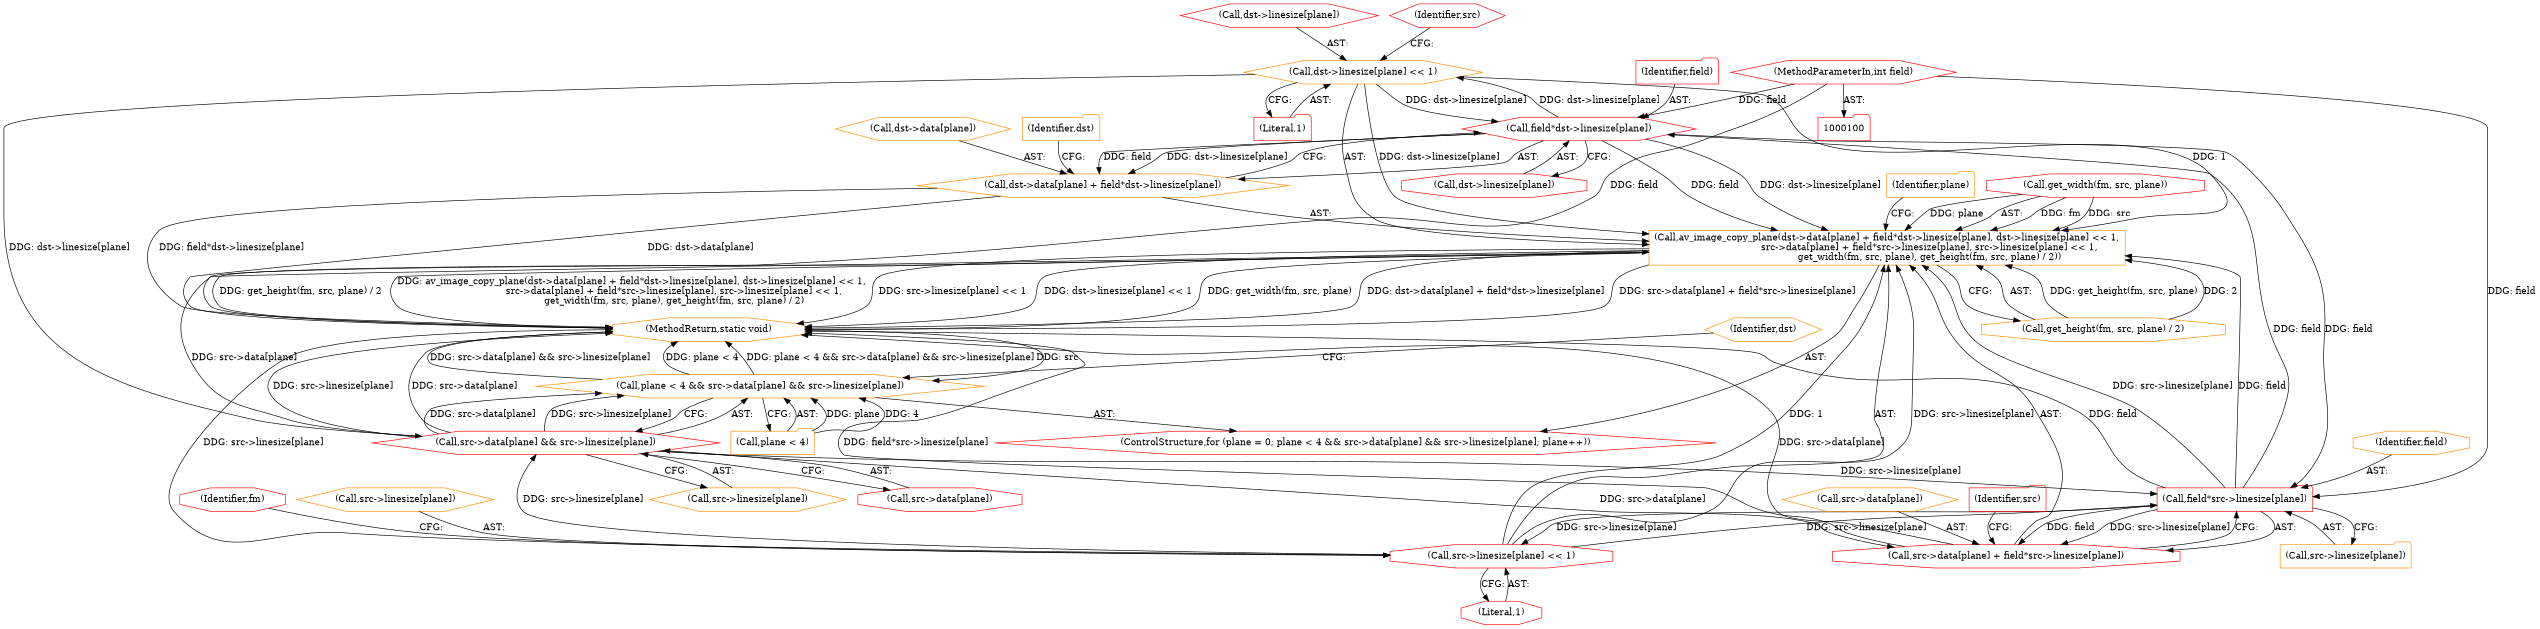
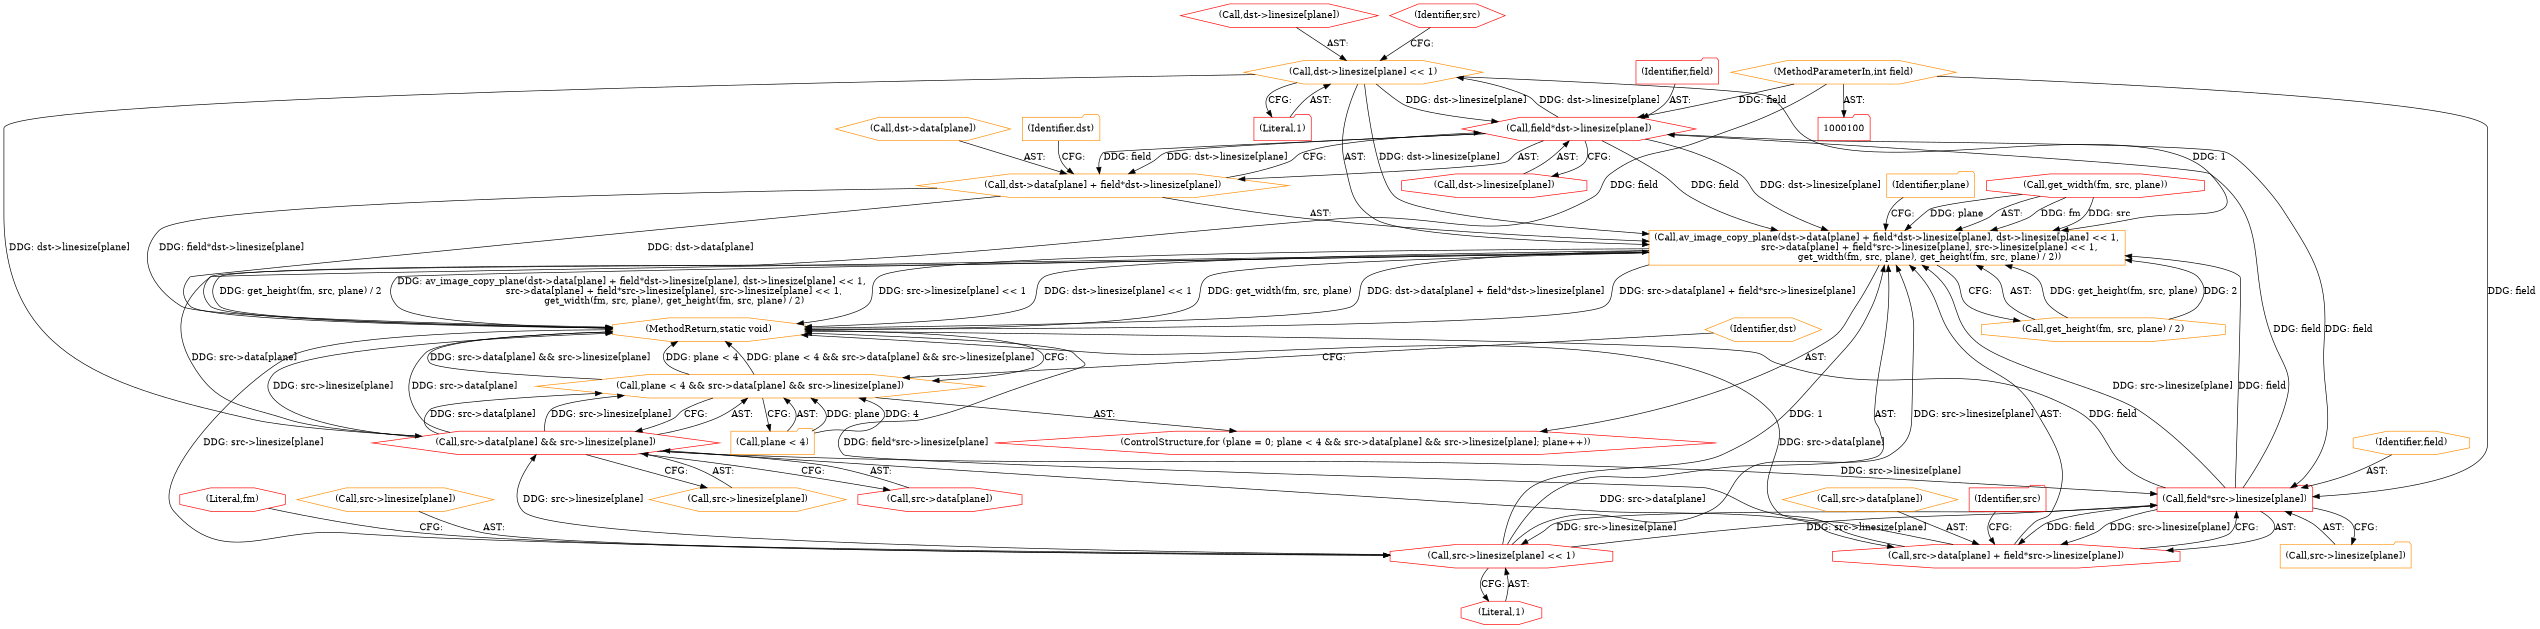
(1843, 72) -> (1843, 72)
(1058, 358) -> (1058, 358)
(233, 500) -> (233, 500)
